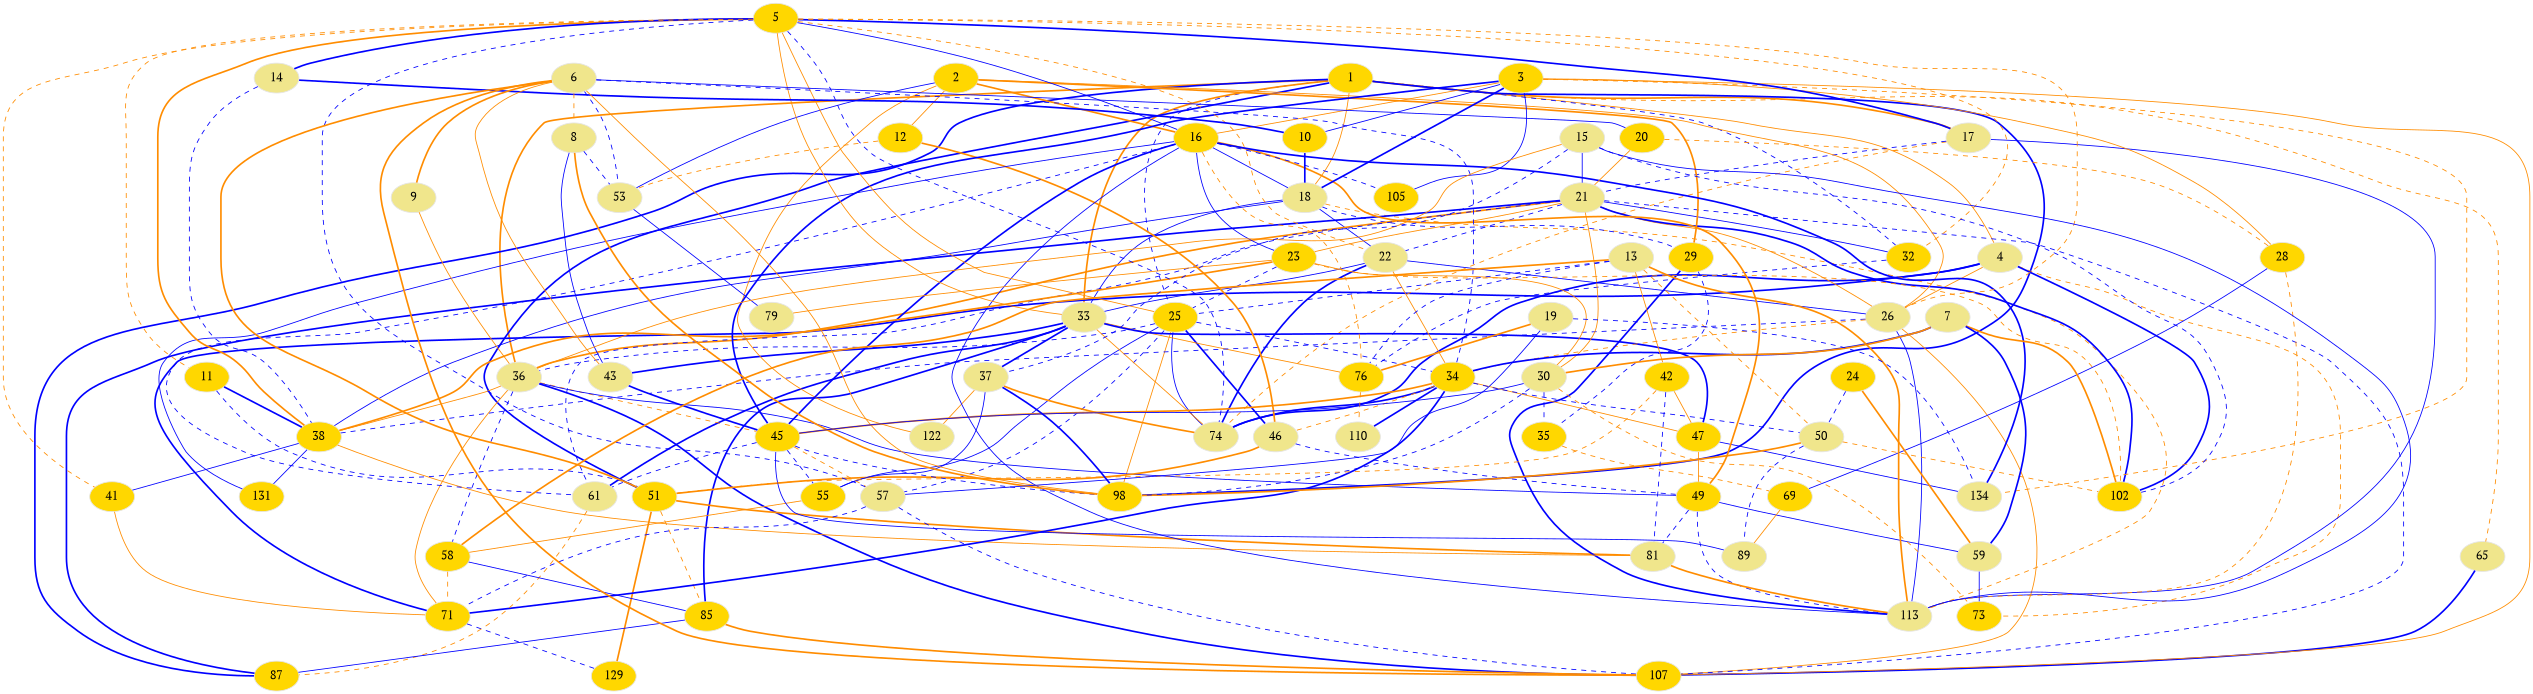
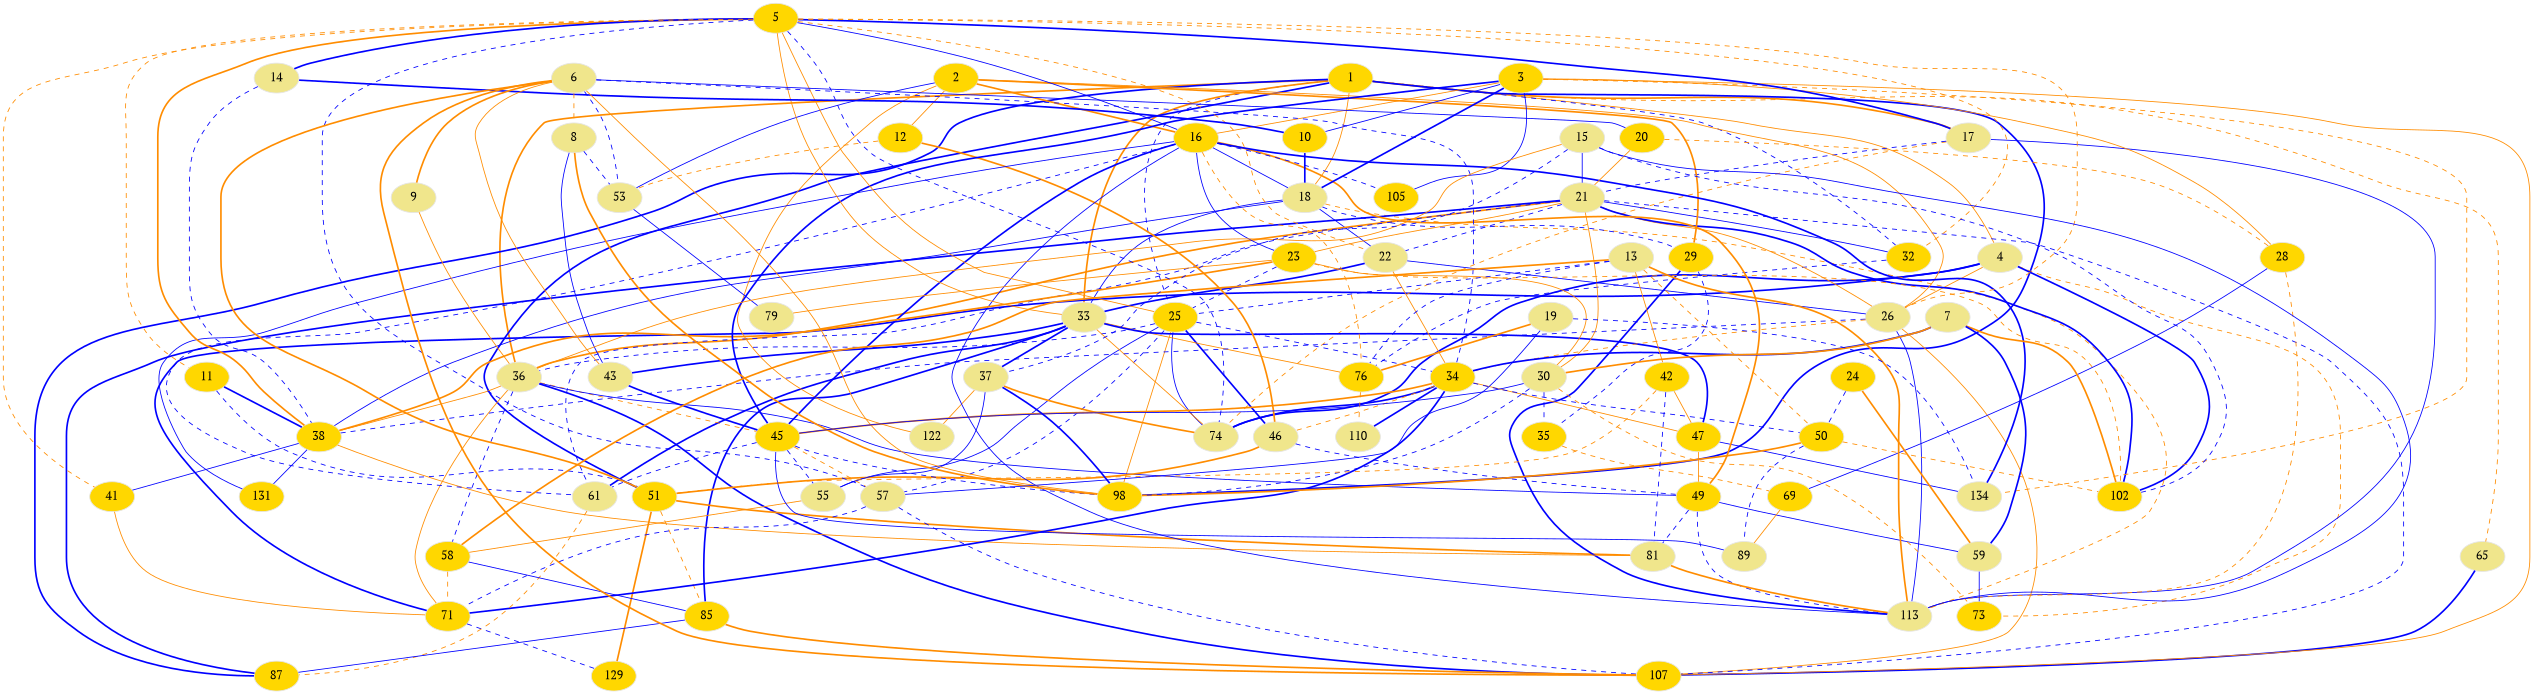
(1235, 287) -> (1235, 287)
(1283, 325) -> none
(1821, 437) -> (1821, 437)
(823, 497) -> (823, 497)
